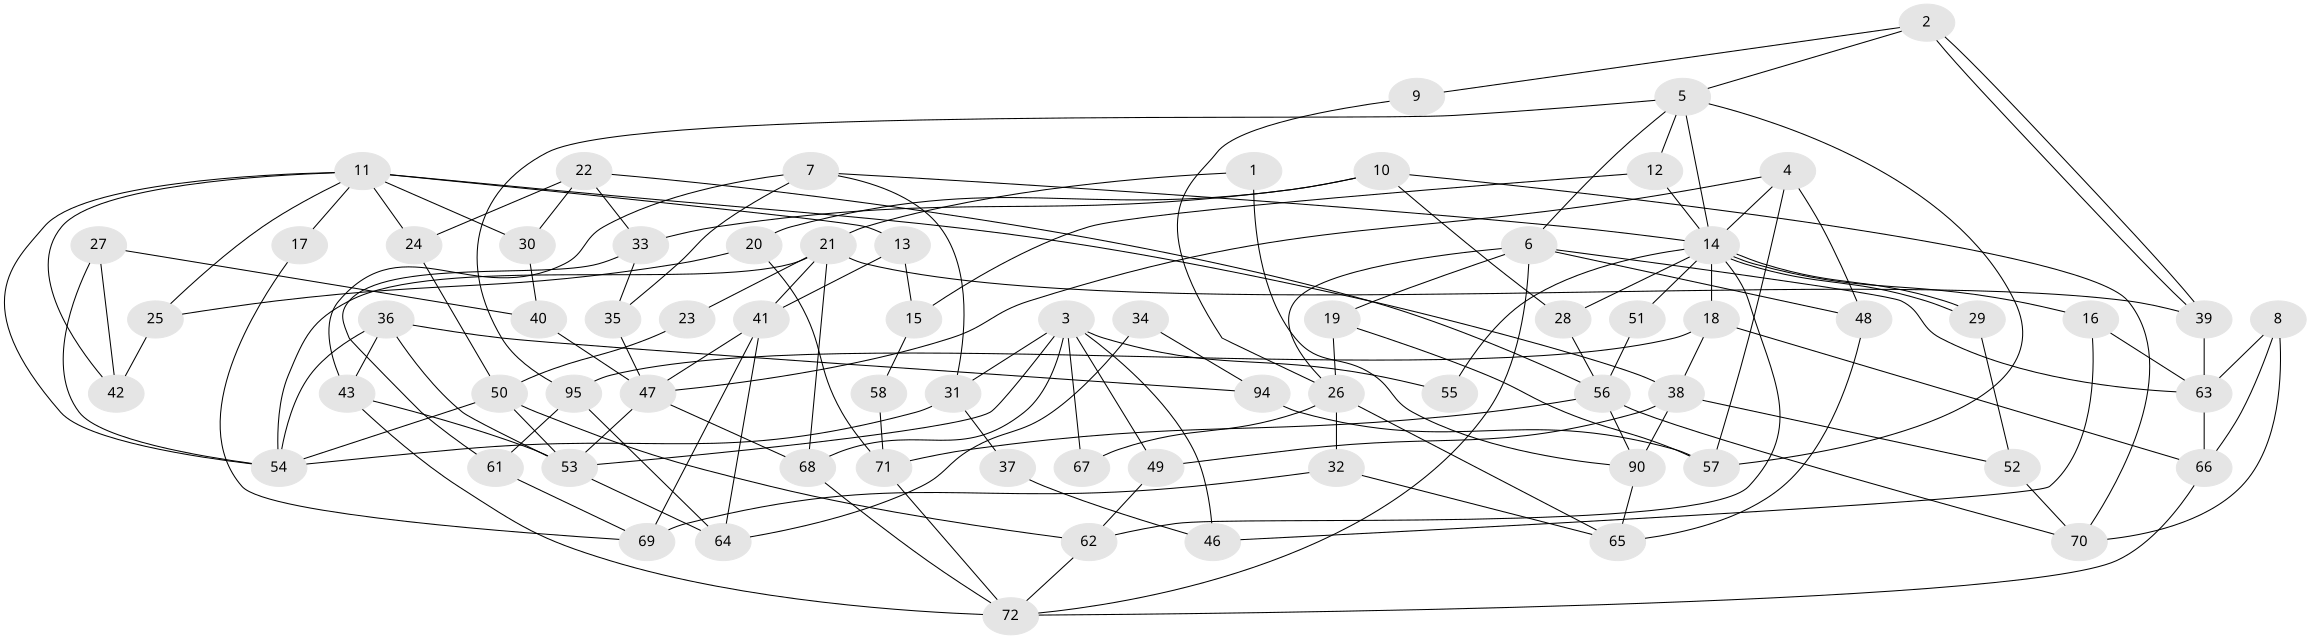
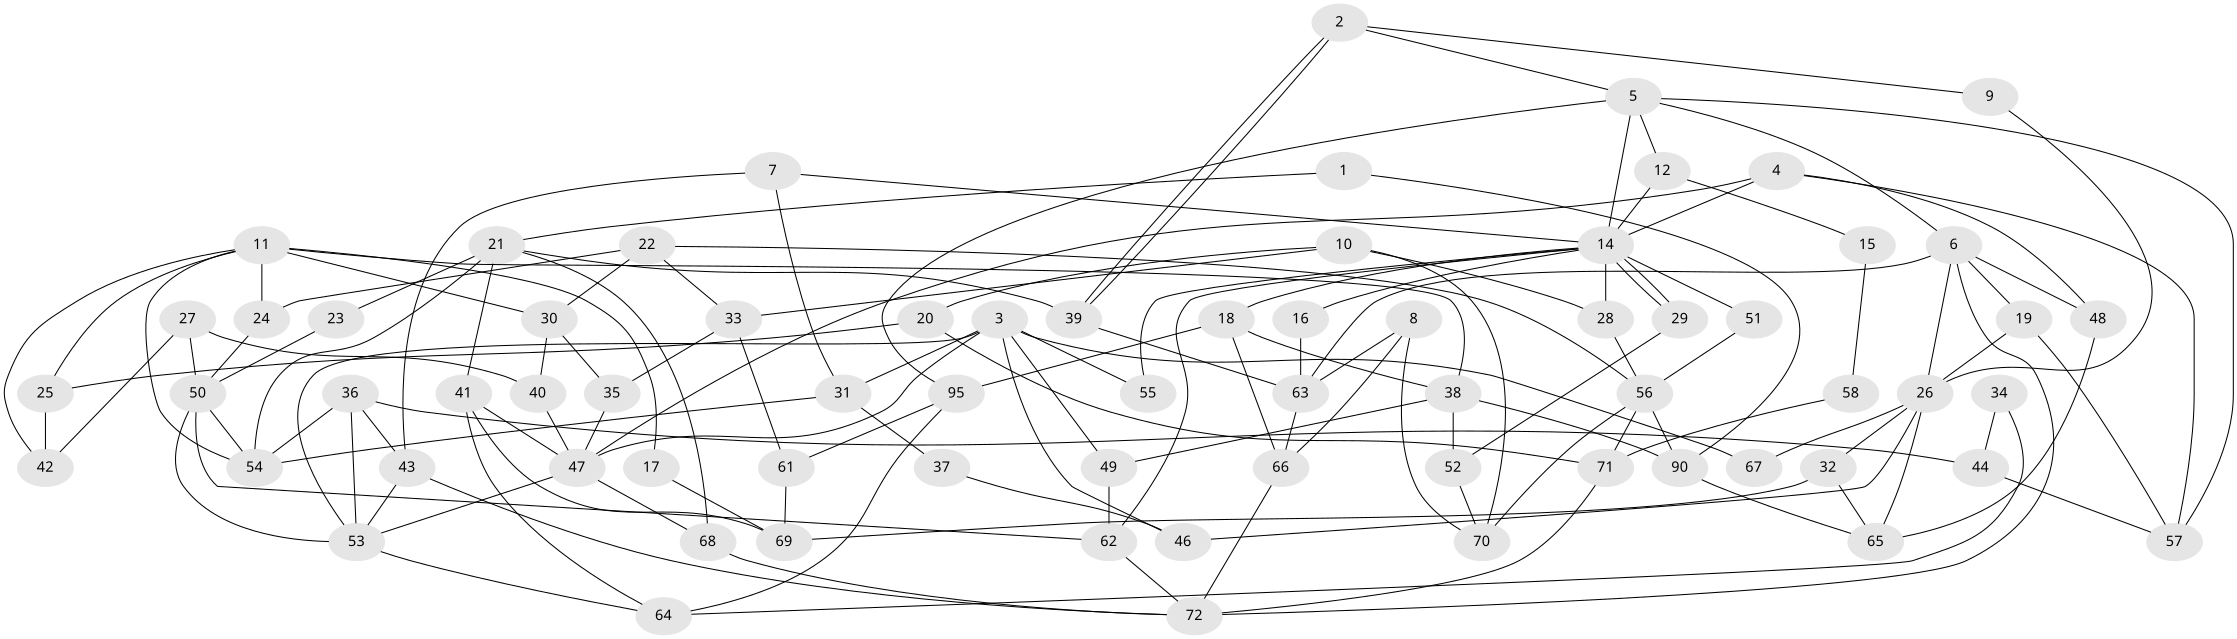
(705, 237) -> (582, 358)
(903, 245) -> none
(1262, 394) -> (1981, 468)
(89, 421) -> (193, 356)
(971, 437) -> (804, 436)
(1701, 515) -> (1435, 523)
